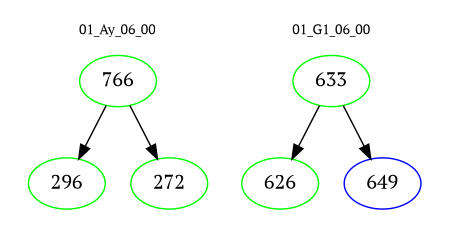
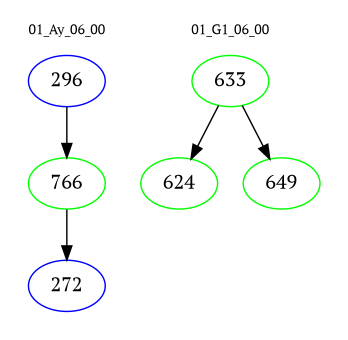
(96, 126) -> (67, 125)
(67, 183) -> (67, 81)
(169, 183) -> (67, 286)
(280, 183) -> (179, 183)
(383, 183) -> (282, 183)
